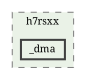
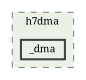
(43, 22) -> (43, 22)
